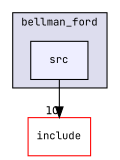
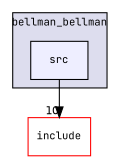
(60, 23) -> (60, 23)
